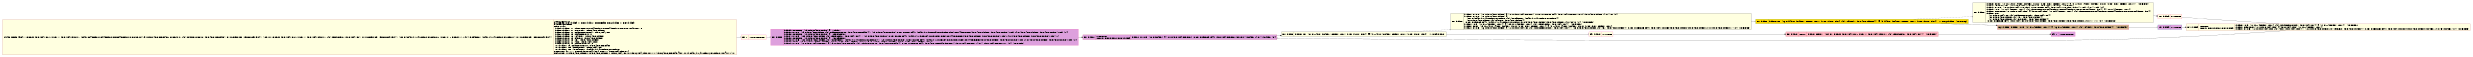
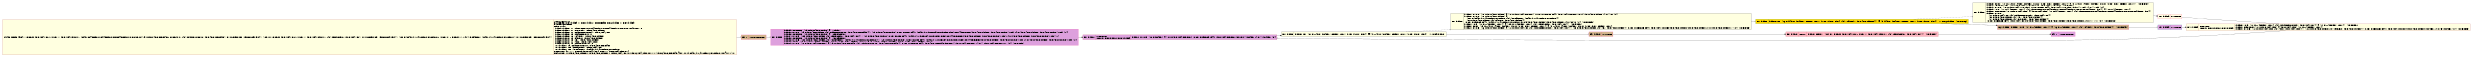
(1994, 13) -> (1995, 13)
(2204, 26) -> (2205, 26)
(1601, 34) -> (1601, 34)
(754, 37) -> (754, 37)
